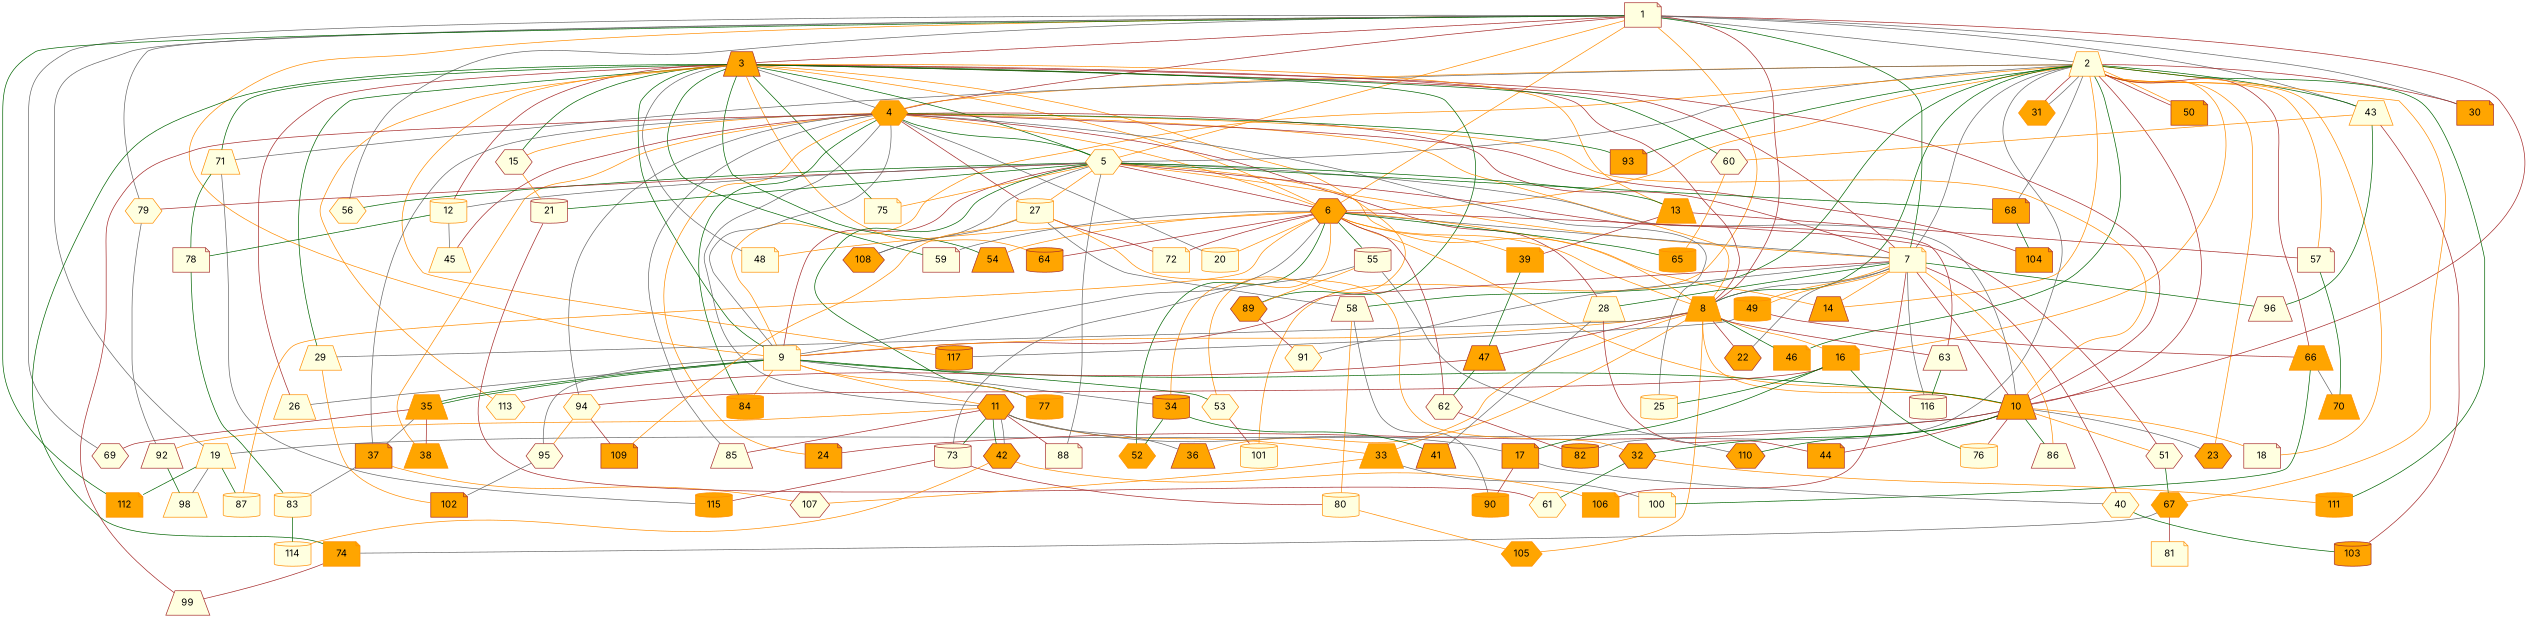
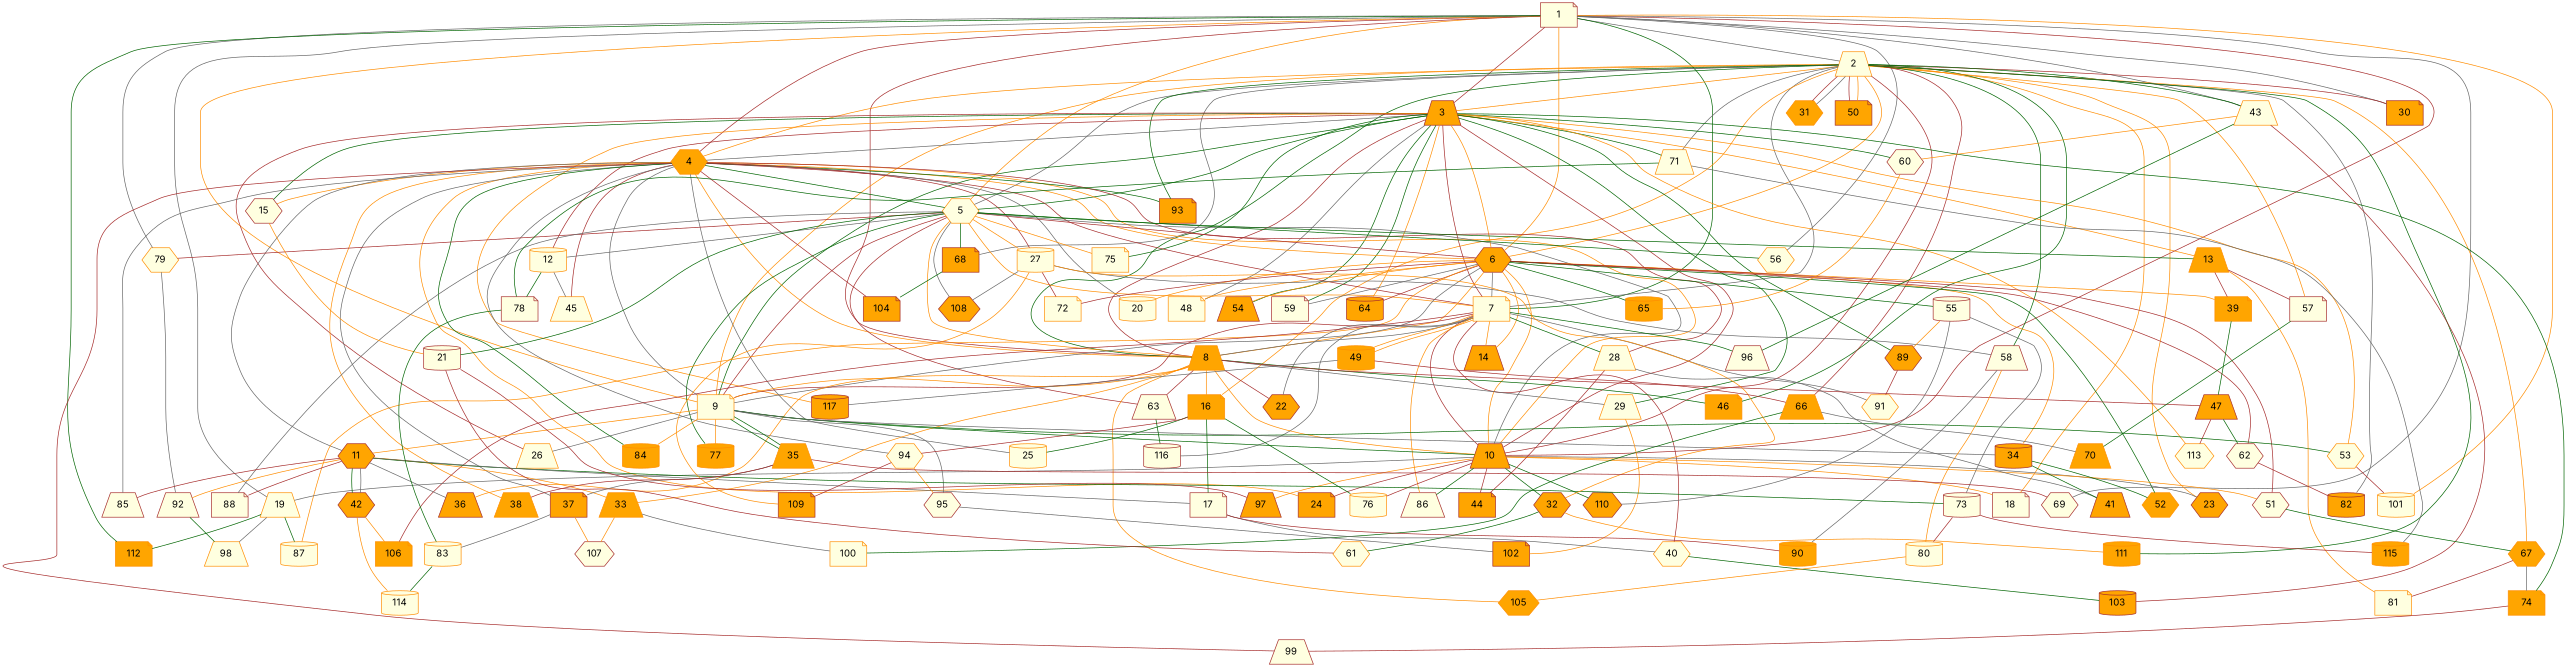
(2053, 275) -> (1647, 89)
none -> (2308, 432)
(1520, 456) -> (1208, 505)
none -> (1261, 505)
